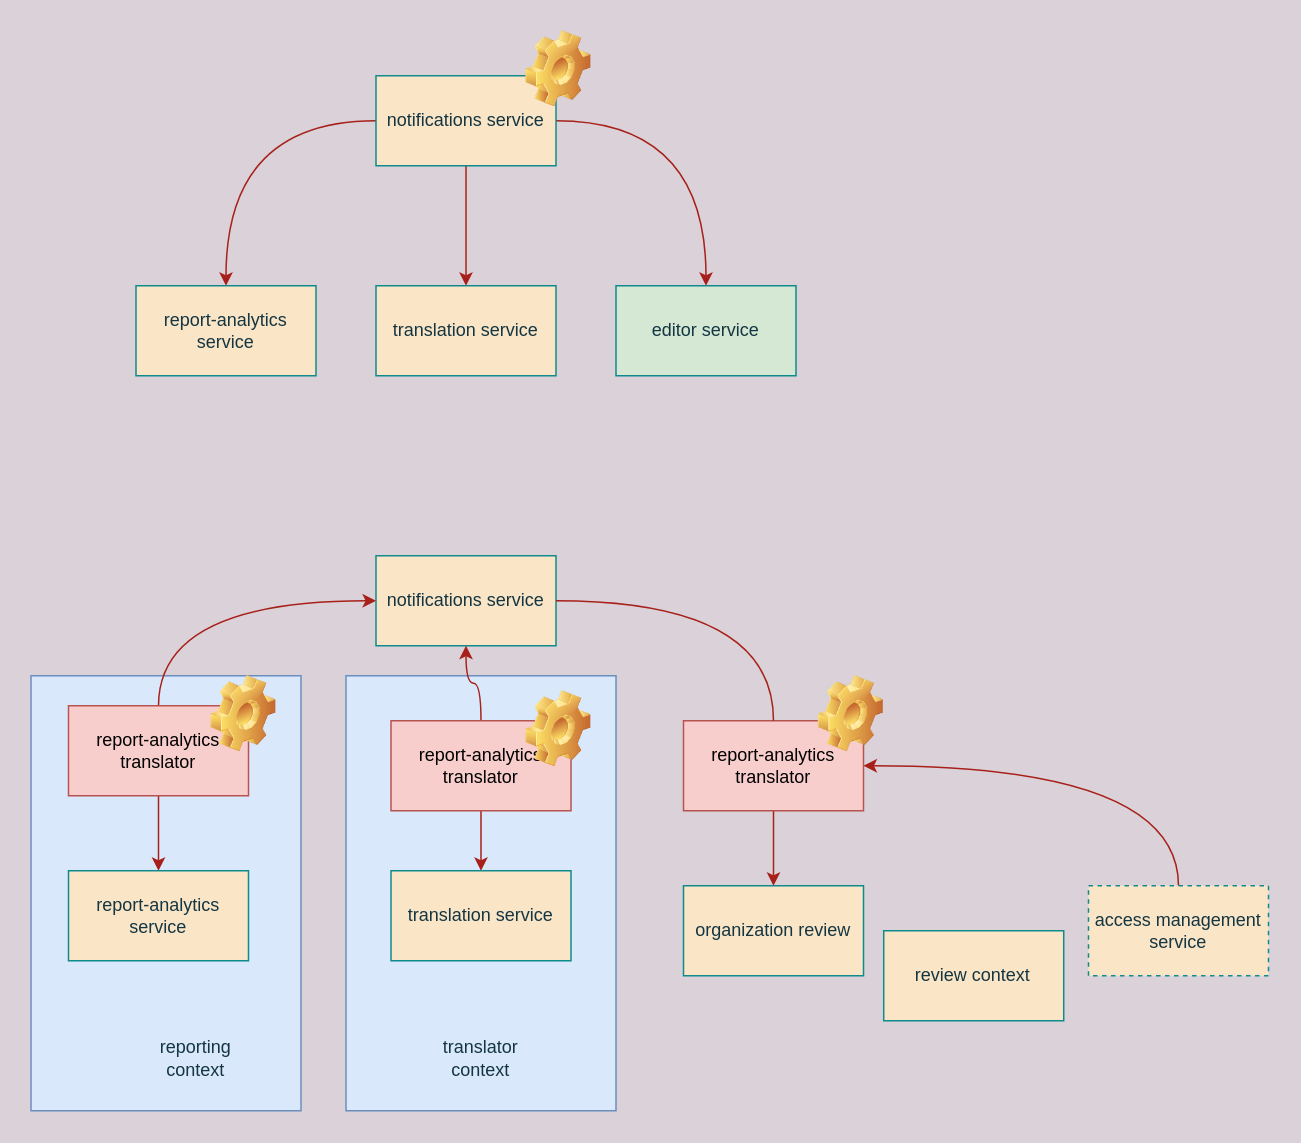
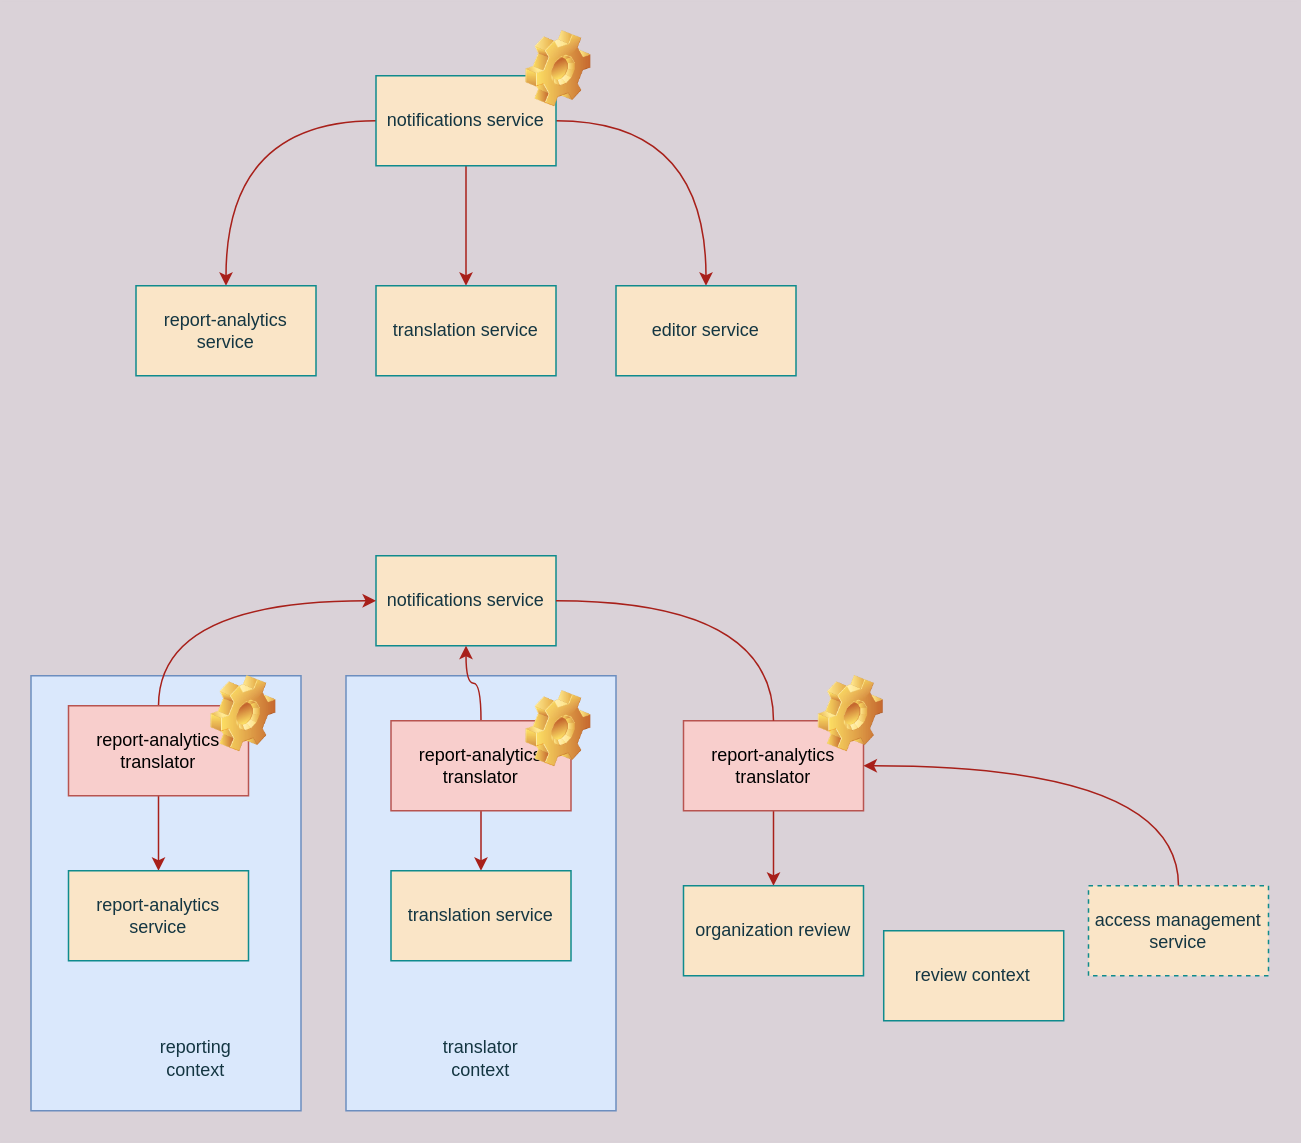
(706, 331) -> (706, 331)
